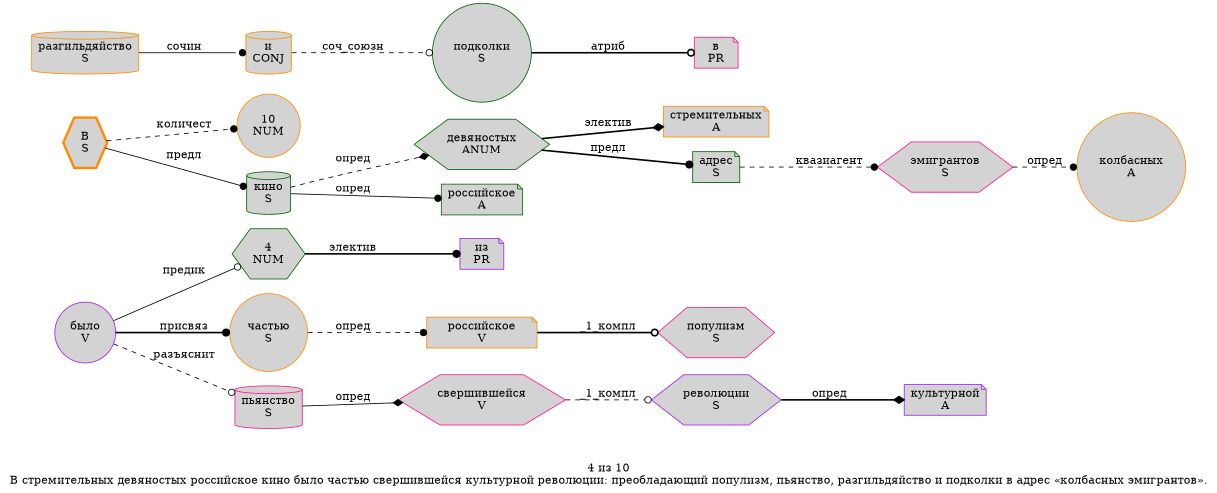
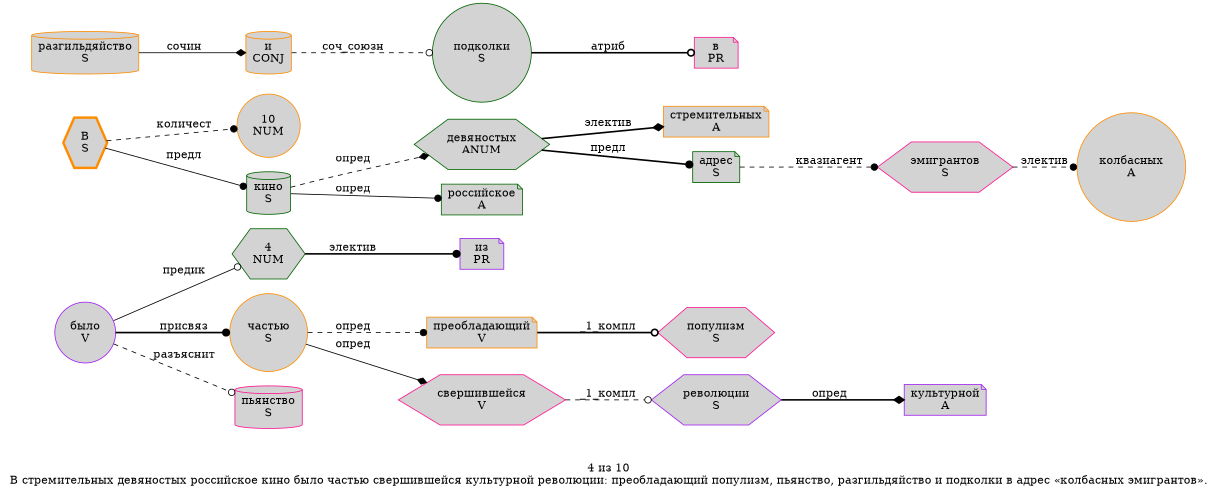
(187, 53) -> (187, 53)
(1045, 161) -> (1045, 161)
(482, 333) -> (482, 333)
(348, 404) -> (362, 362)
